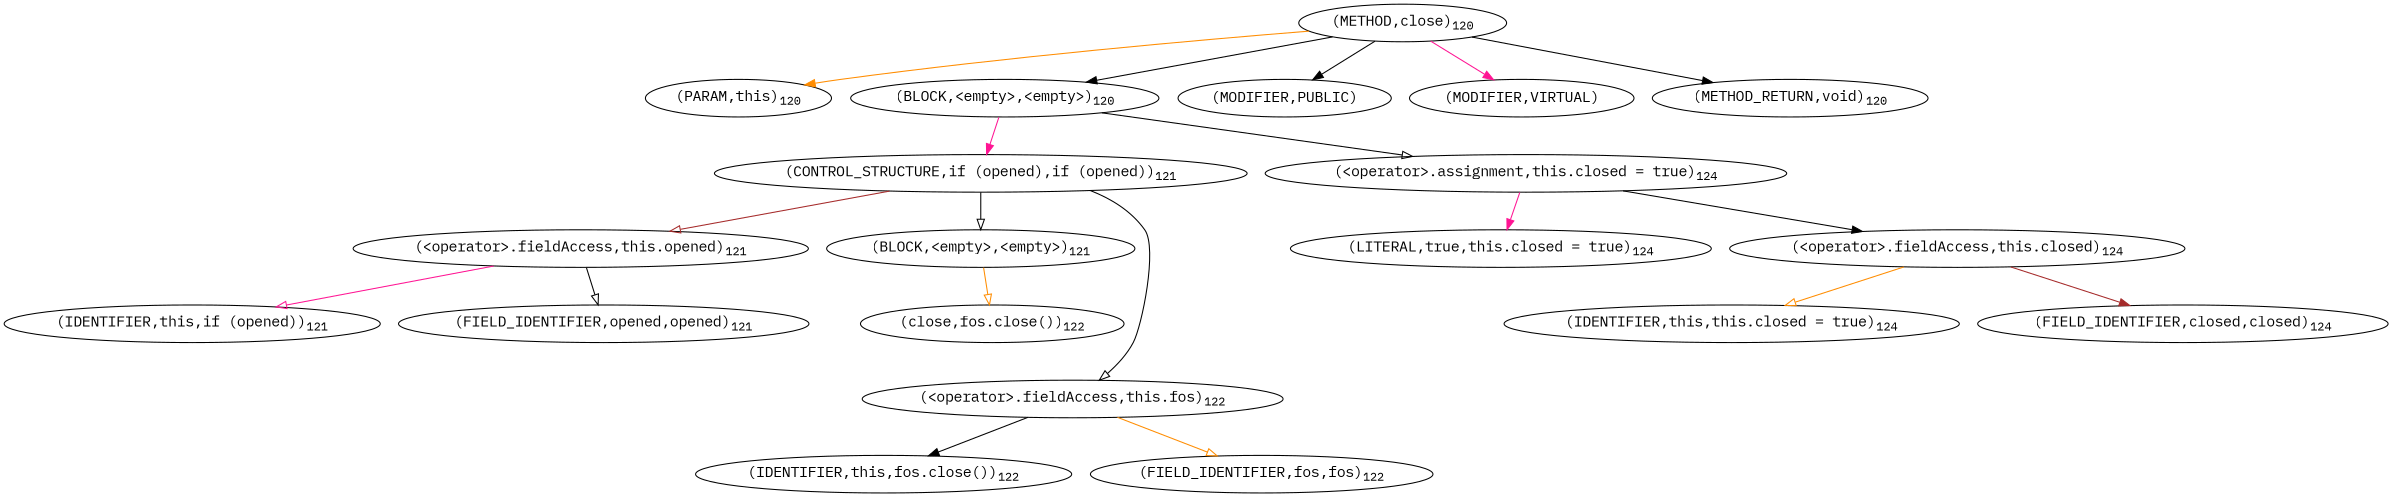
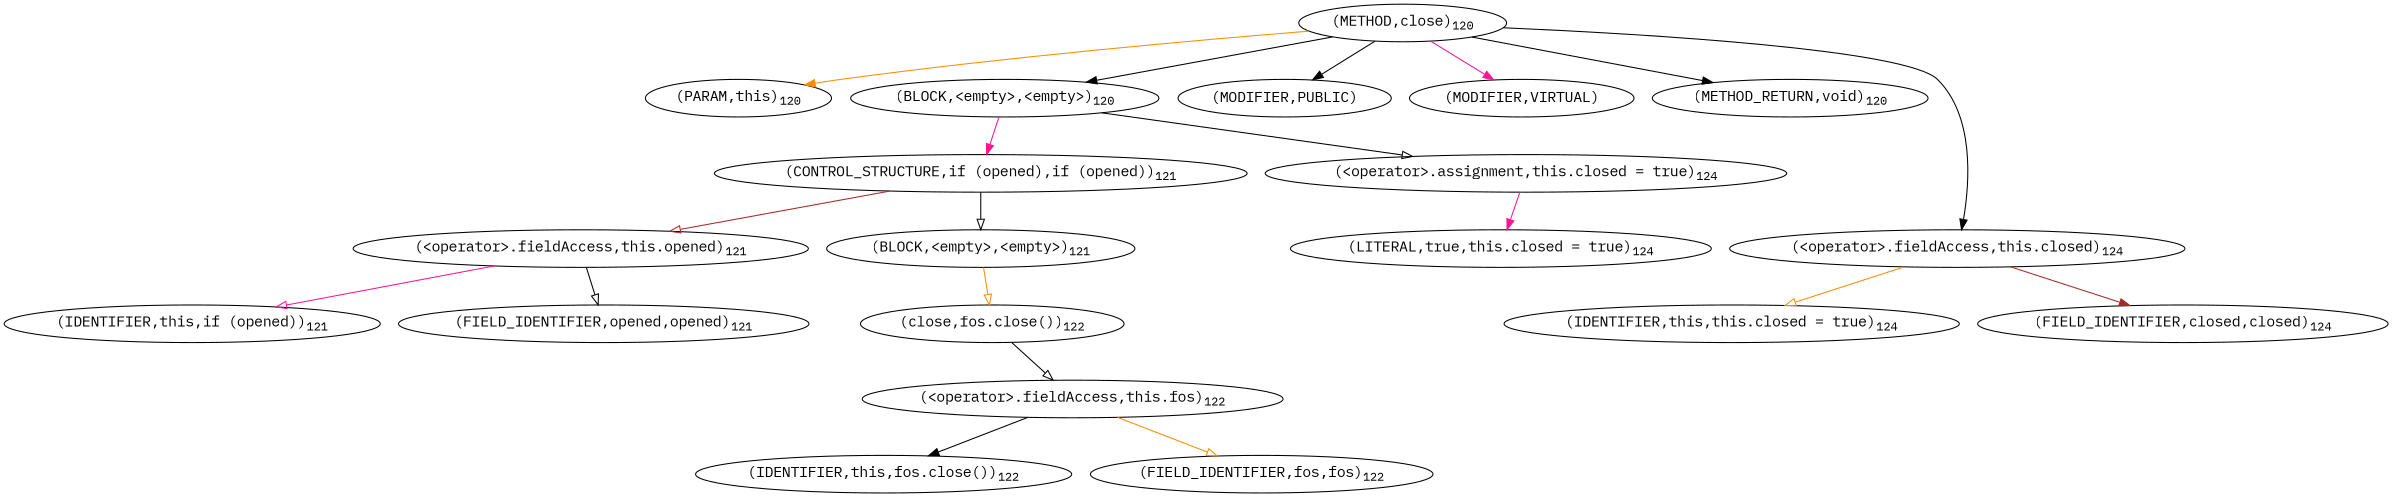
(1737, 210) -> (1796, 48)
(1149, 273) -> (1029, 358)
